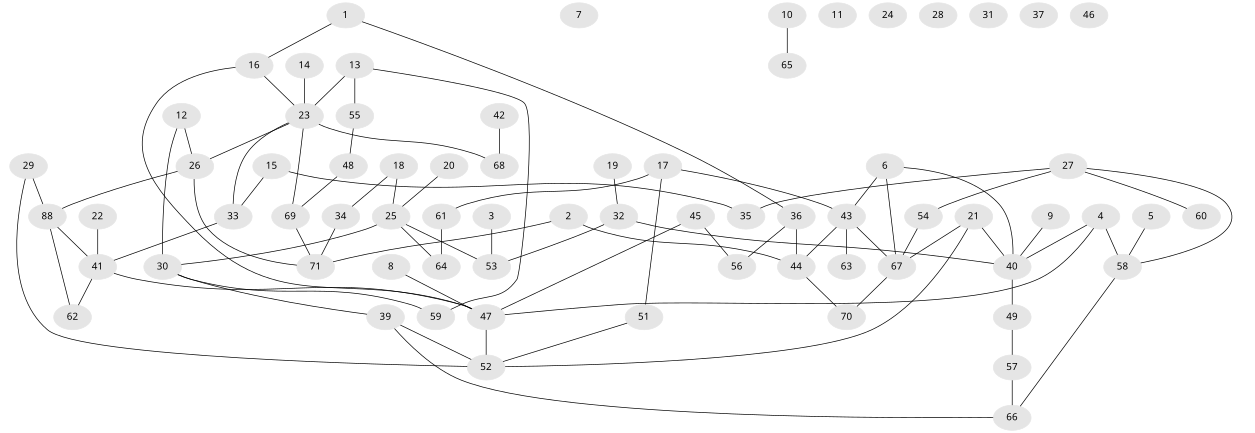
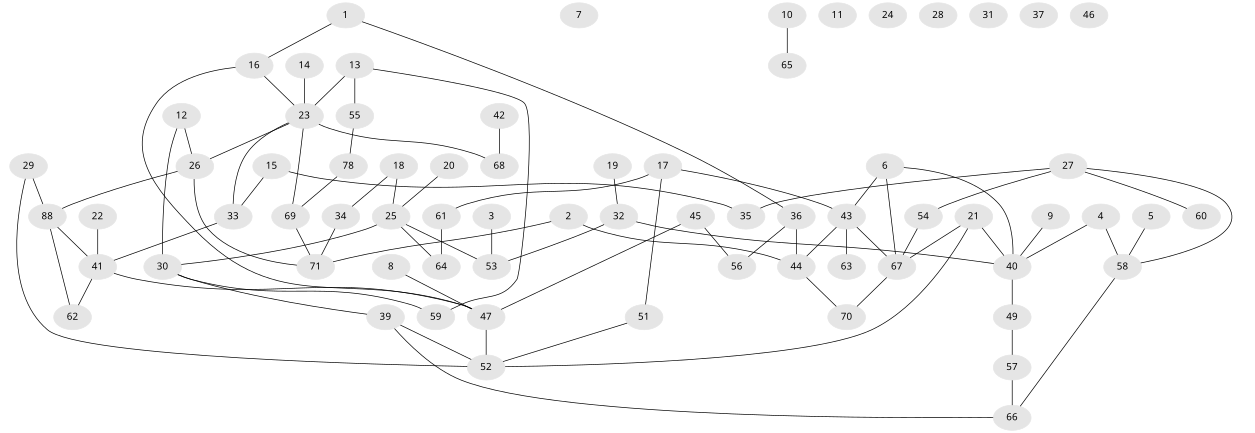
(349, 166) -> (349, 166)
(811, 304) -> none
